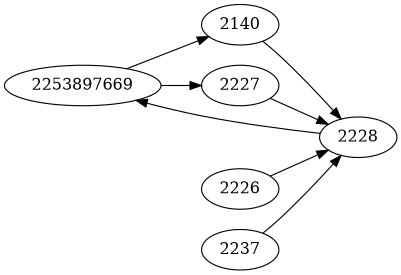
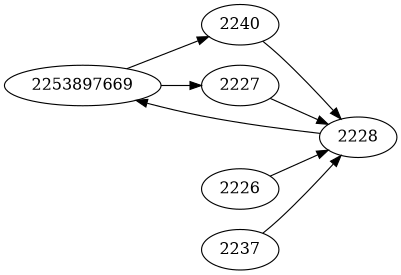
(240, 25) -> (240, 25)
